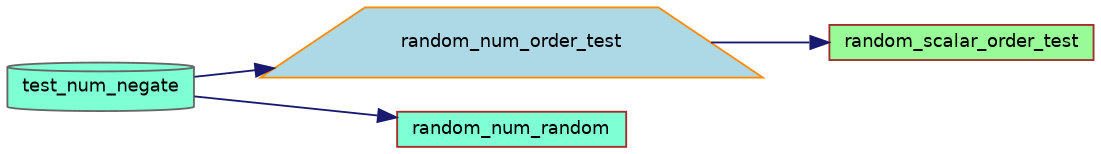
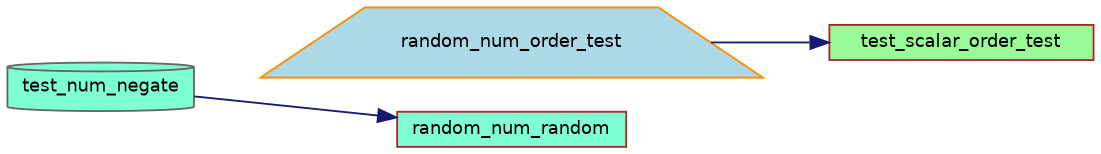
(961, 42) -> (961, 42)
(225, 74) -> none
